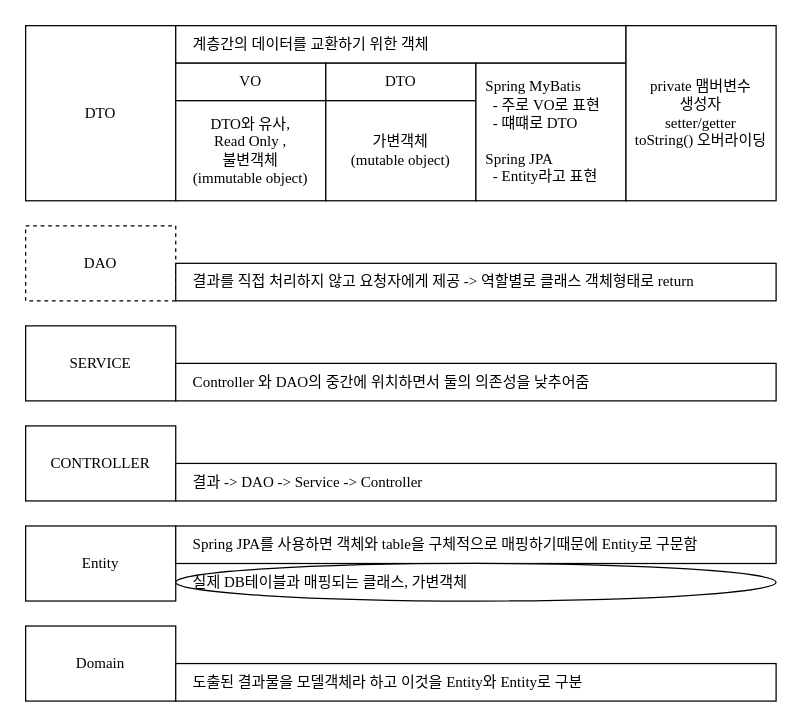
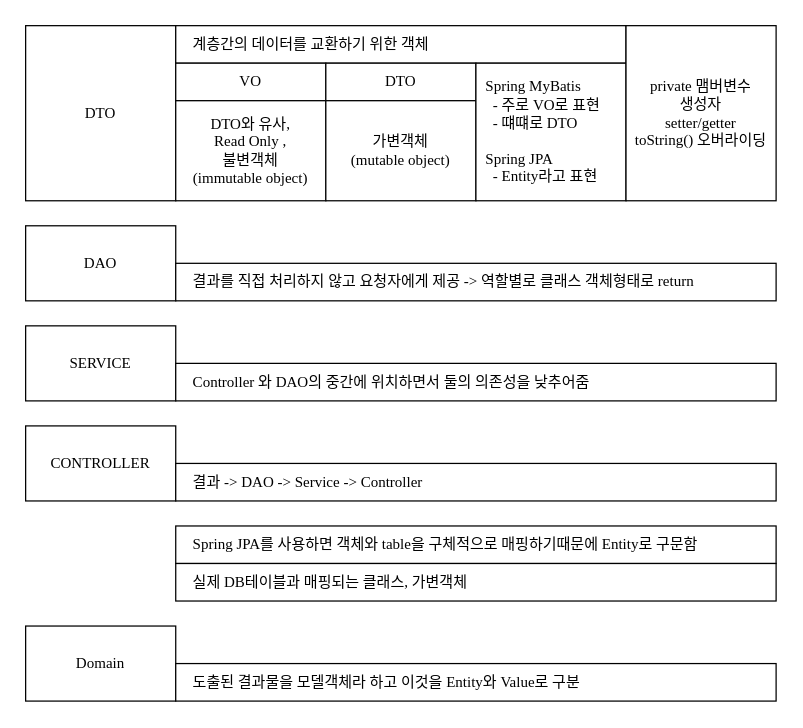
(101, 263) -> (101, 263)
(101, 563) -> none
(476, 582) -> (476, 582)
(398, 682) -> (394, 682)
